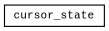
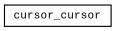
(54, 16) -> (58, 16)
